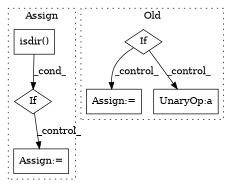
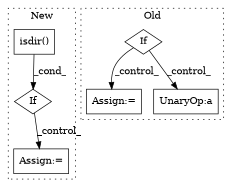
(42, 16) -> (42, 16)
